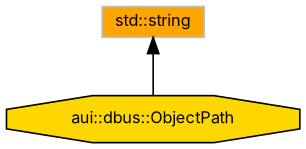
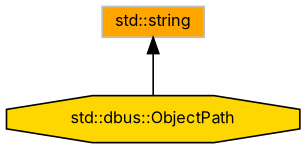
(153, 119) -> (153, 119)
